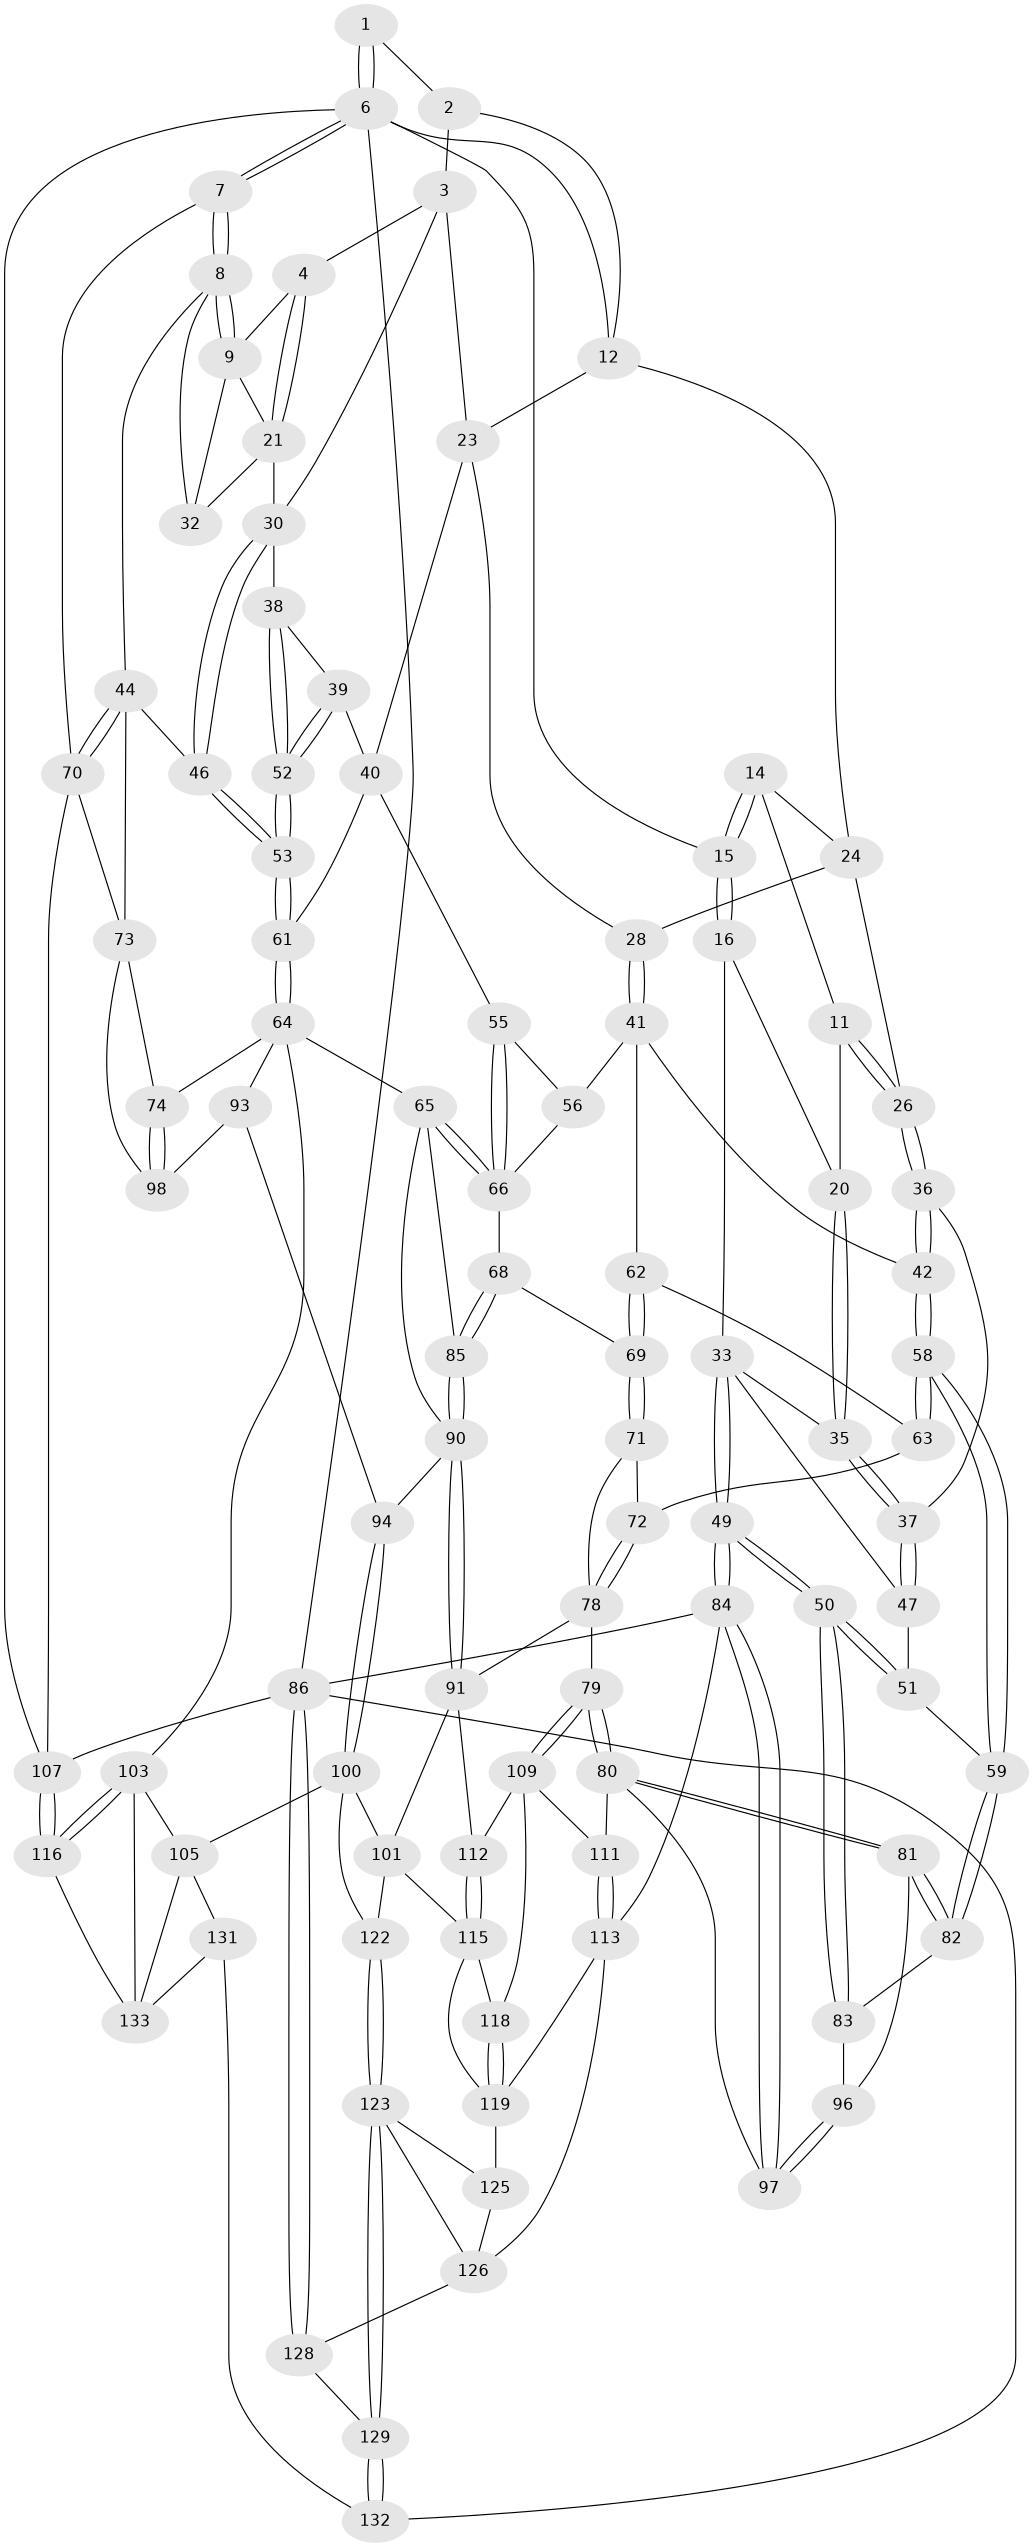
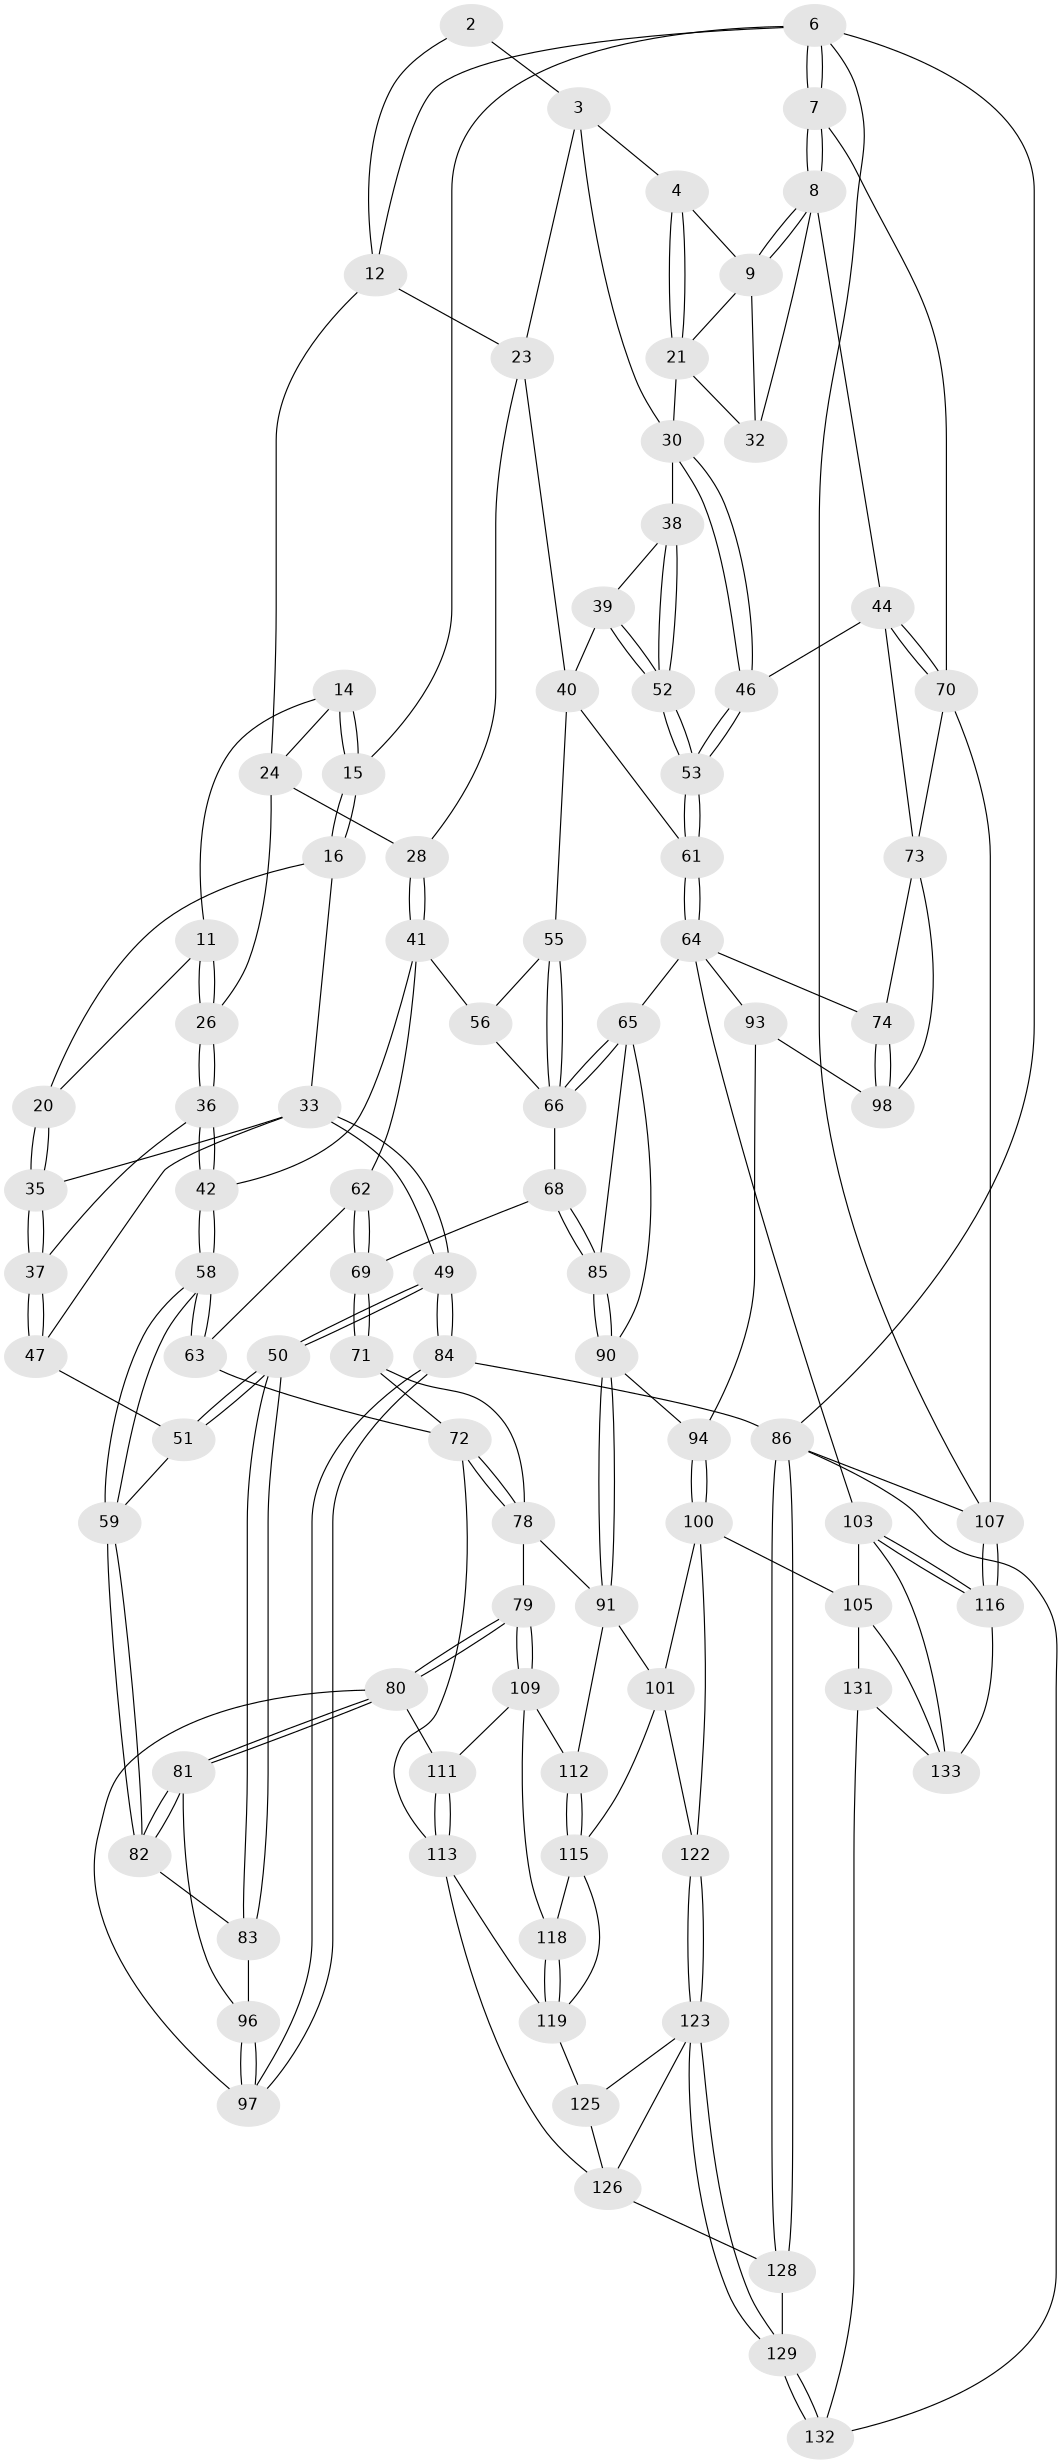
(366, 25) -> none
(685, 1779) -> (451, 1673)
